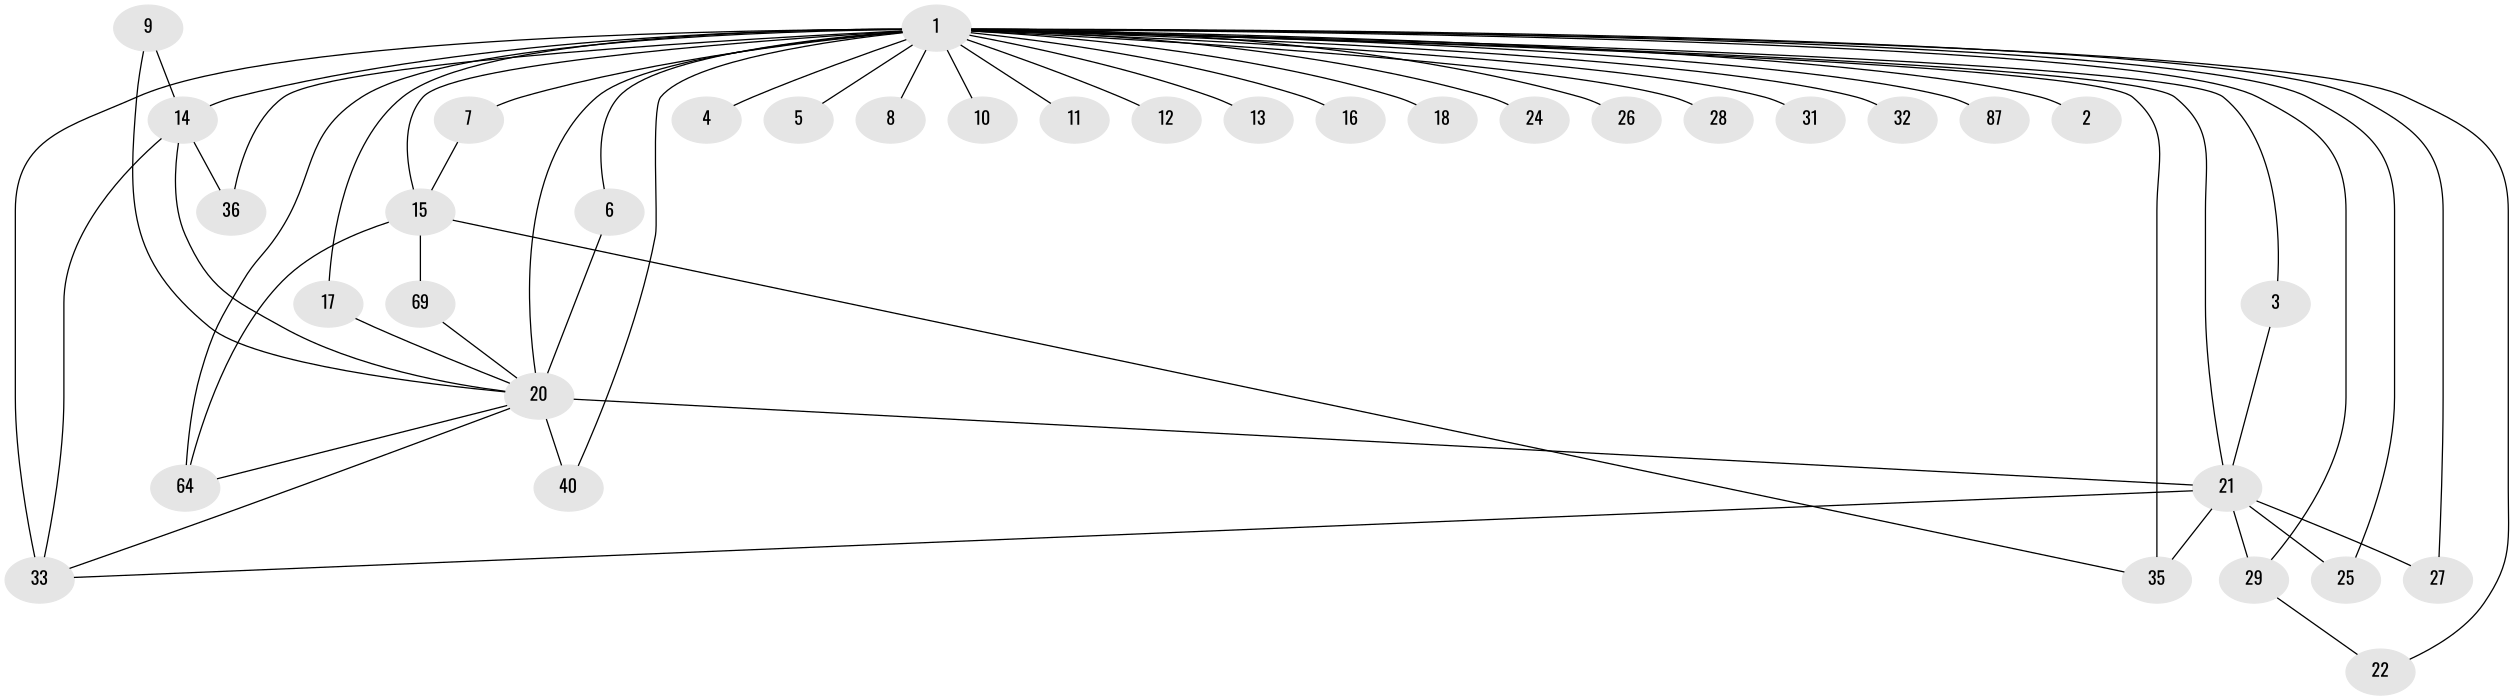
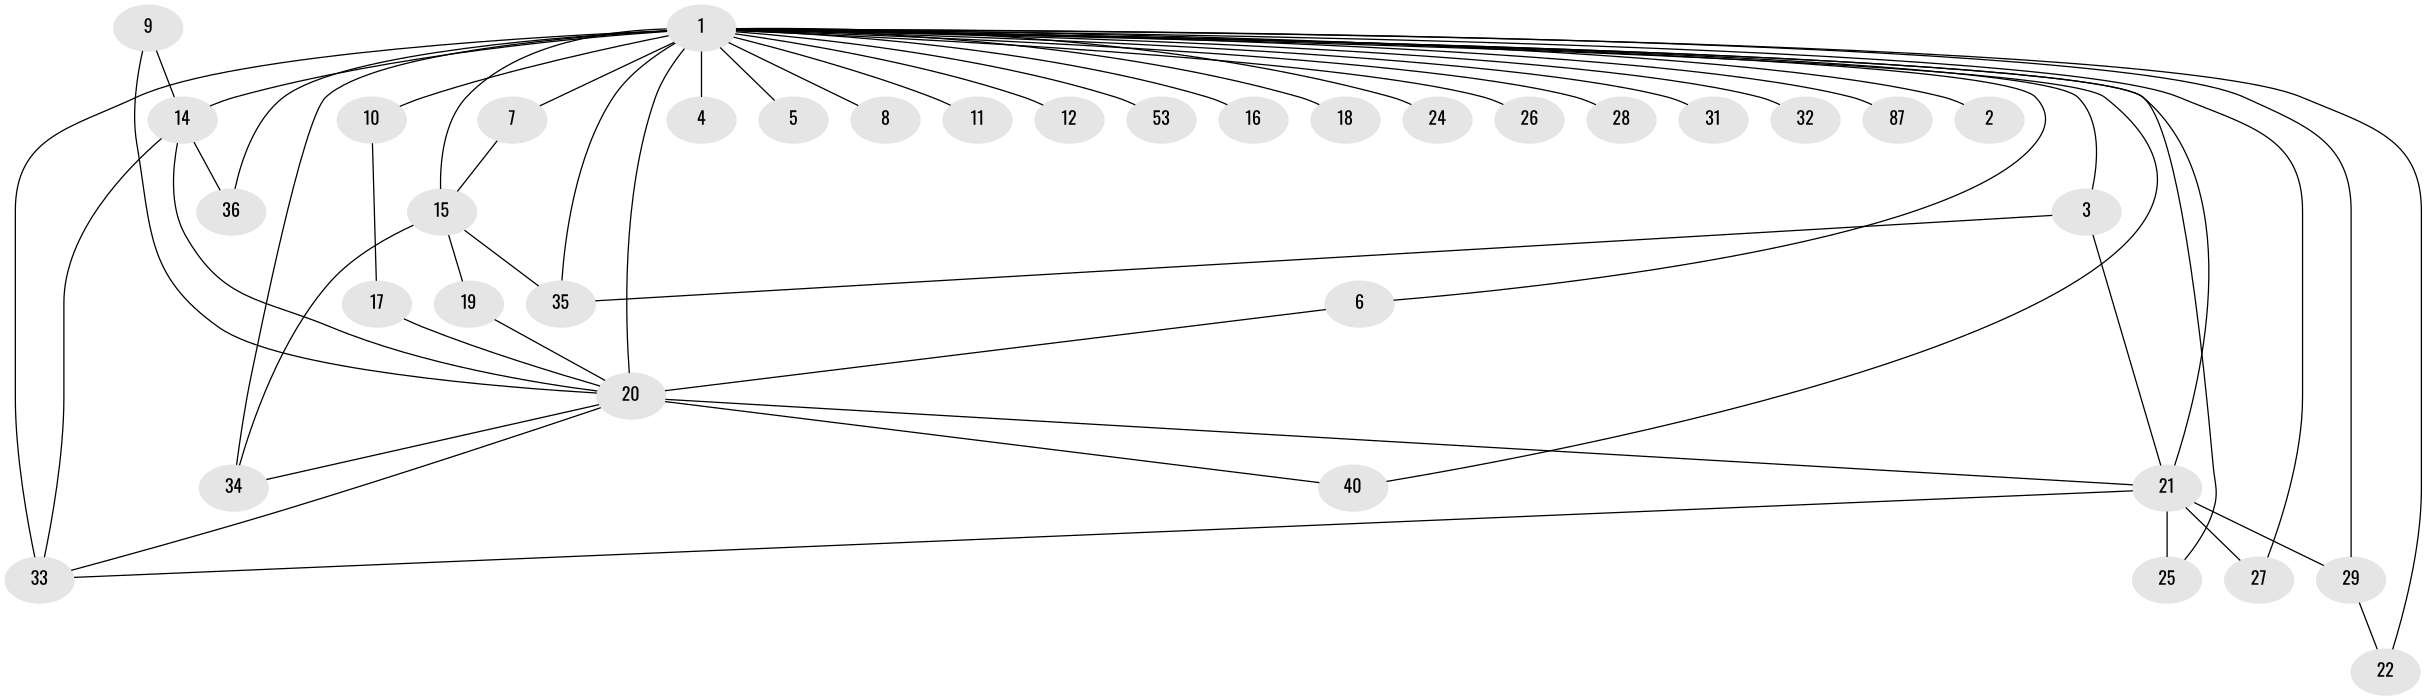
(427, 84) -> (374, 212)
(1259, 120) -> (1162, 120)
(420, 304) -> (469, 304)
(185, 488) -> (234, 488)
(2192, 534) -> (1324, 258)
